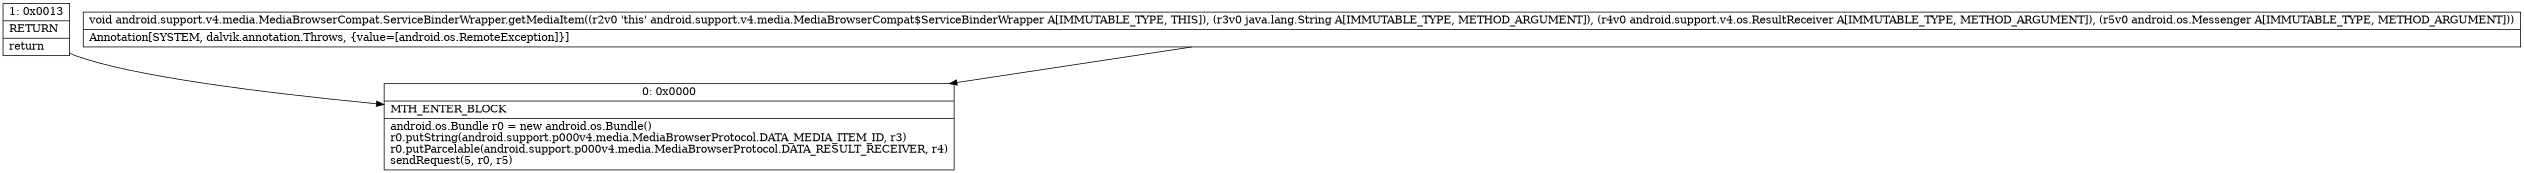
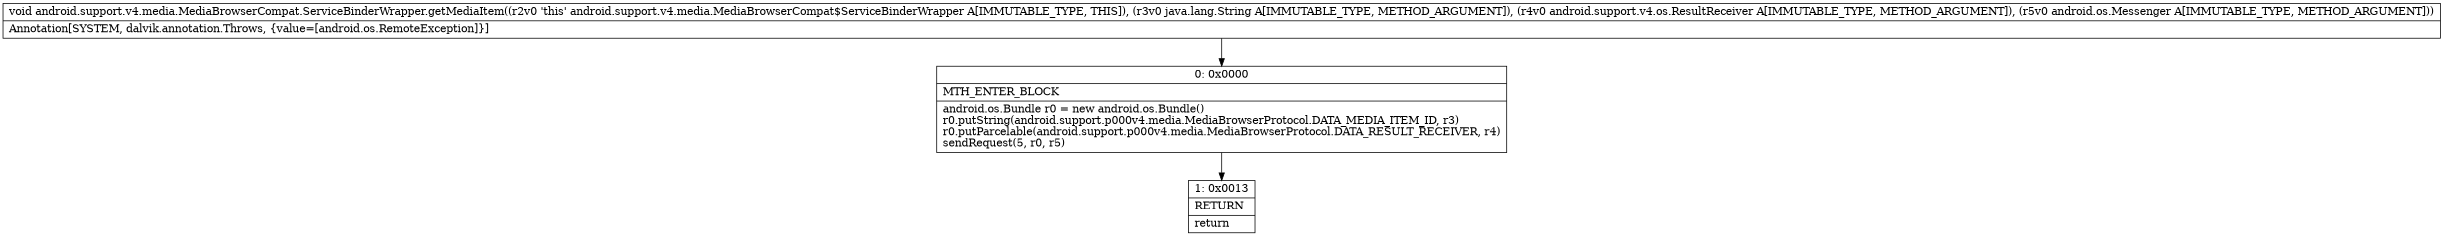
(222, 86) -> (1222, 163)
